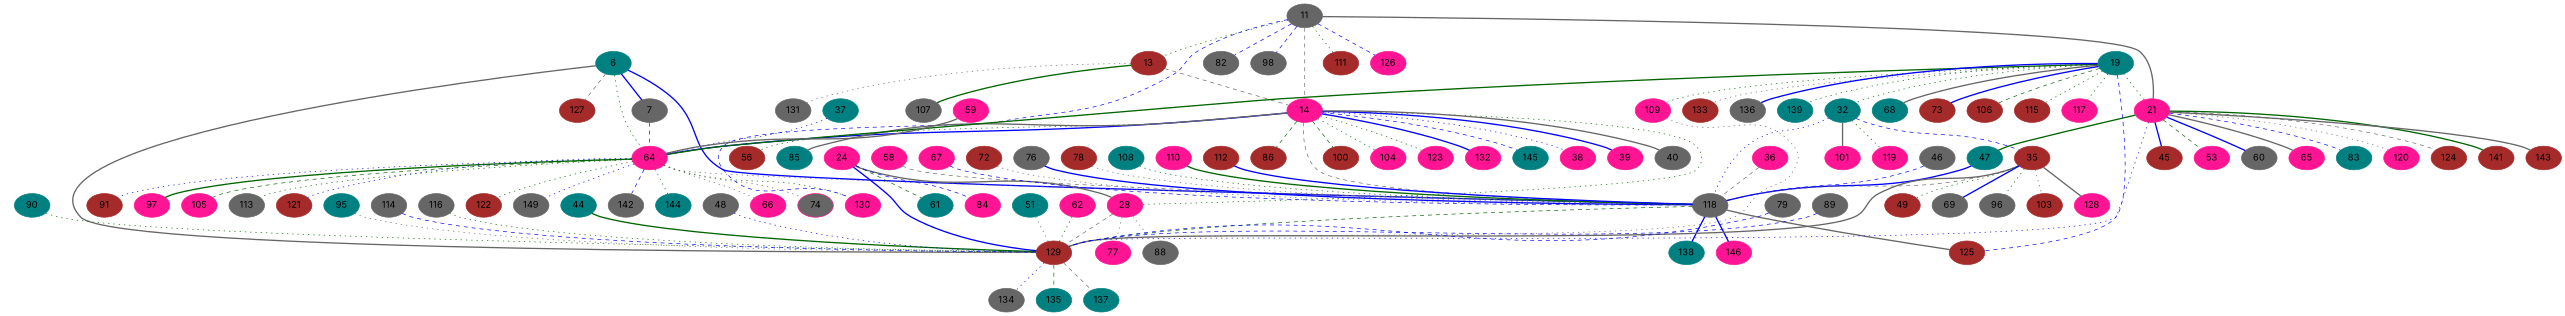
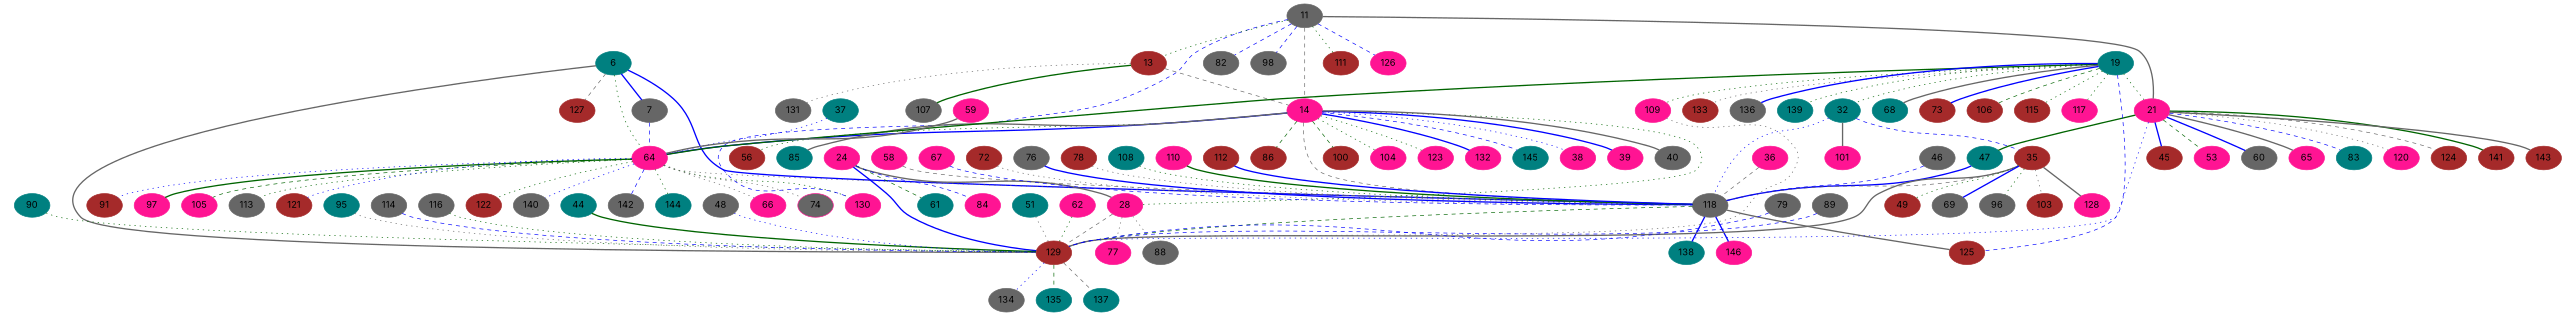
(1890, 158) -> none
(531, 205) -> (531, 205)
